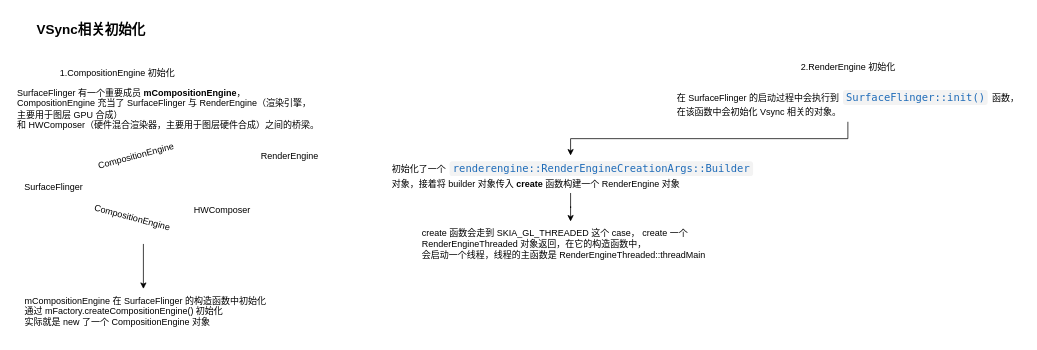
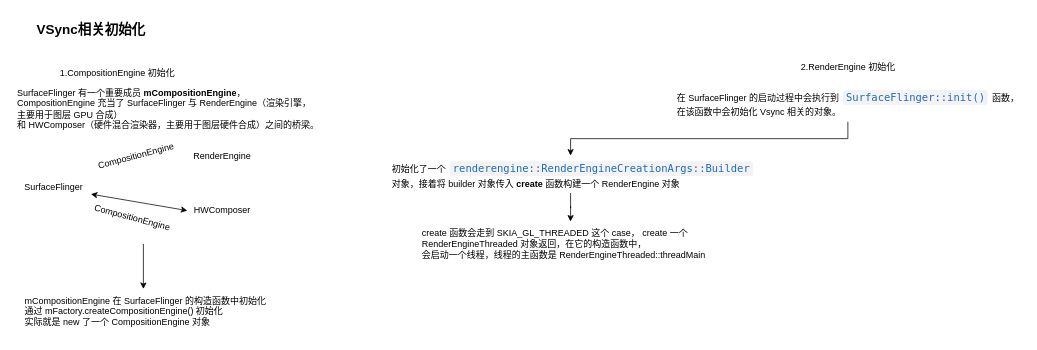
(289, 156) -> (222, 156)
none -> (139, 203)
